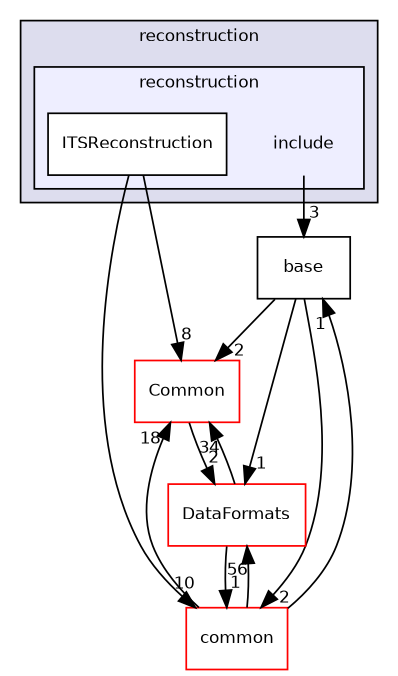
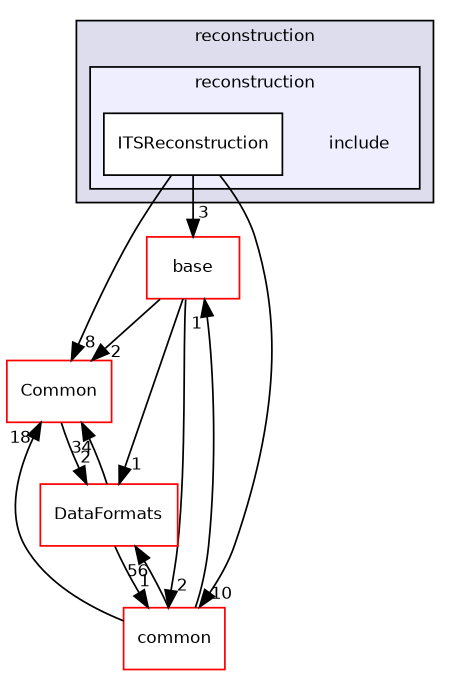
(304, 198) -> (193, 198)
(304, 268) -> (193, 268)
